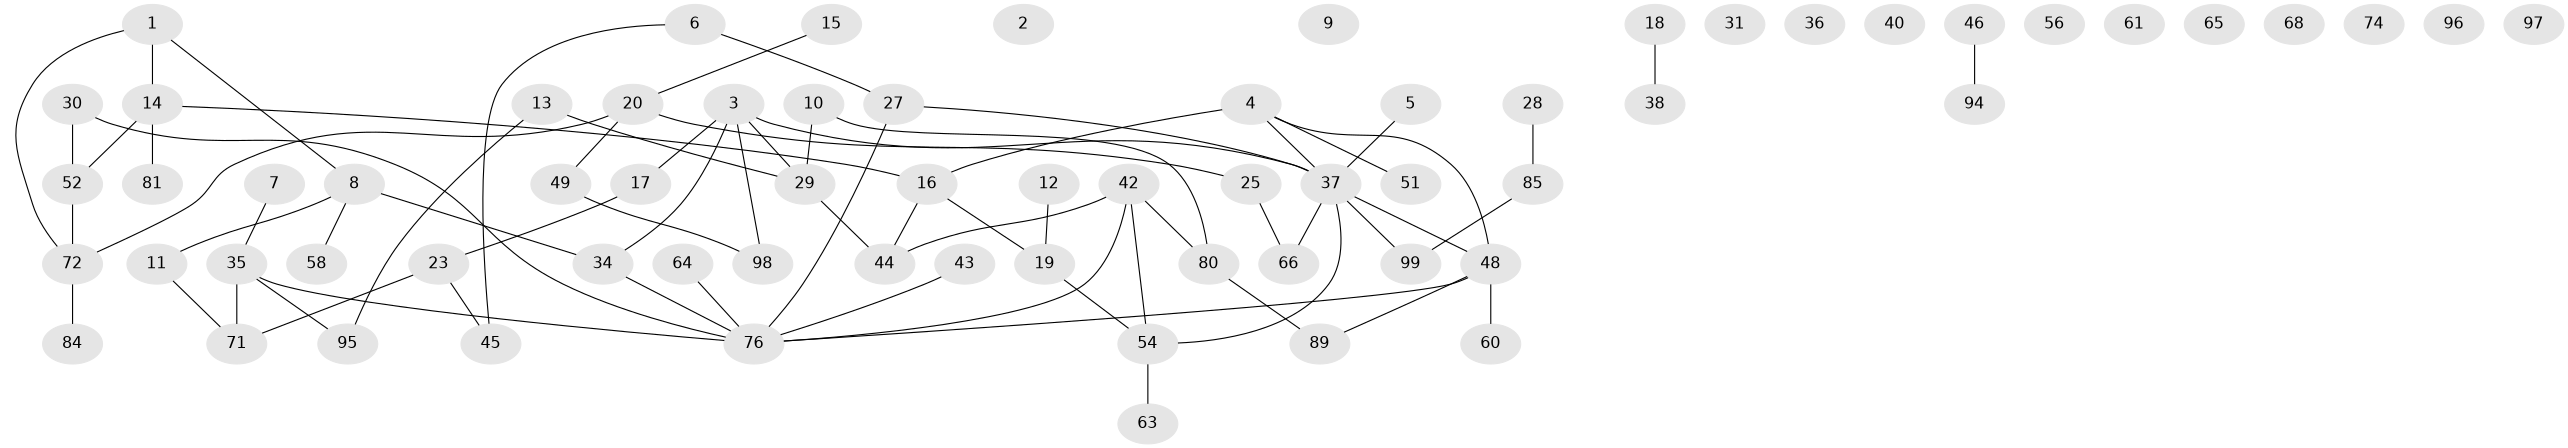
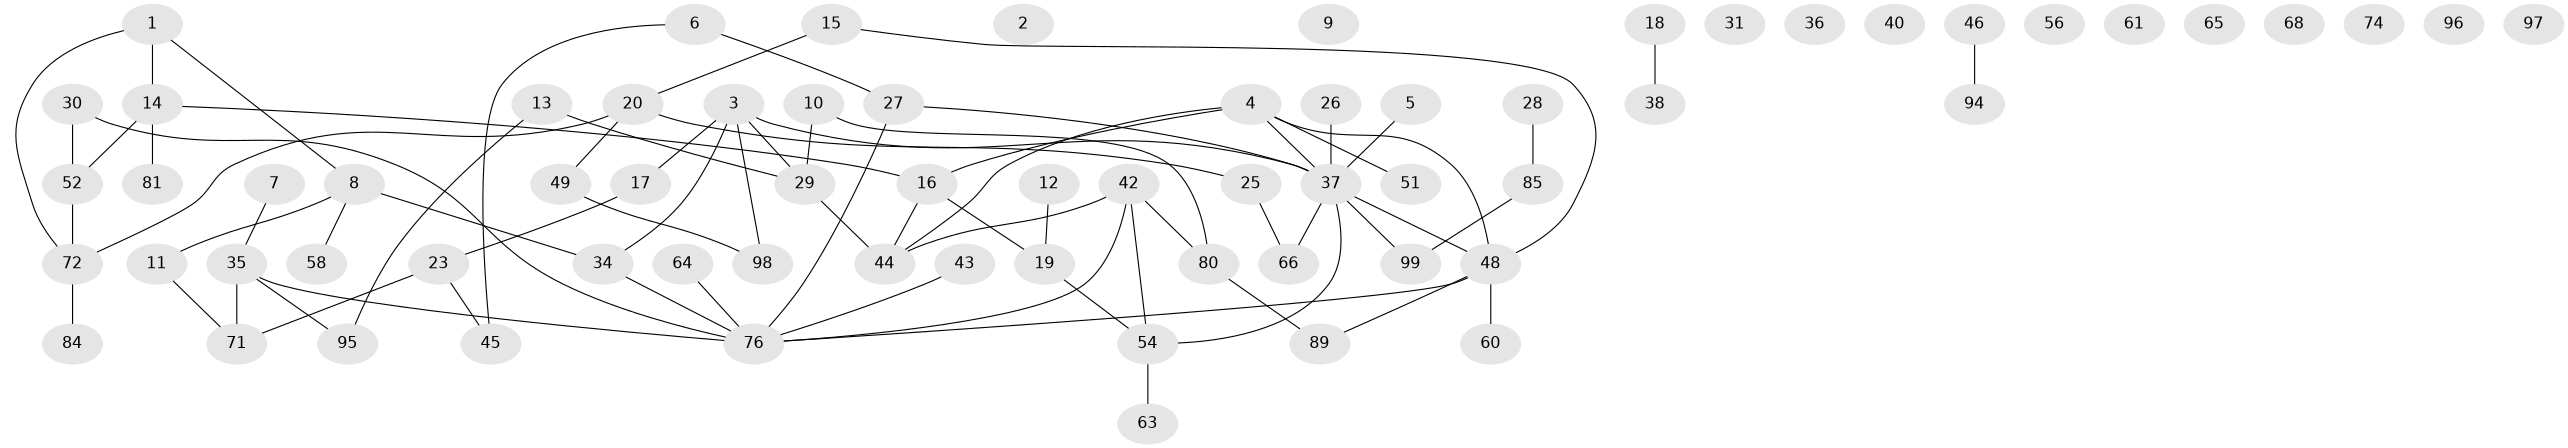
none -> (1322, 50)
none -> (1331, 104)
none -> (1024, 157)
